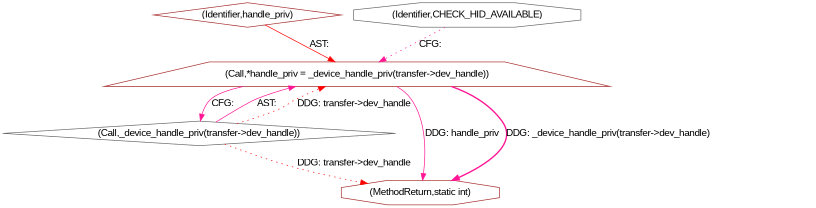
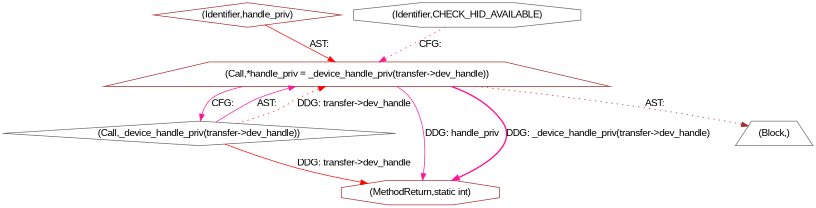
none -> (774, 133)
(292, 167) -> (292, 167)
